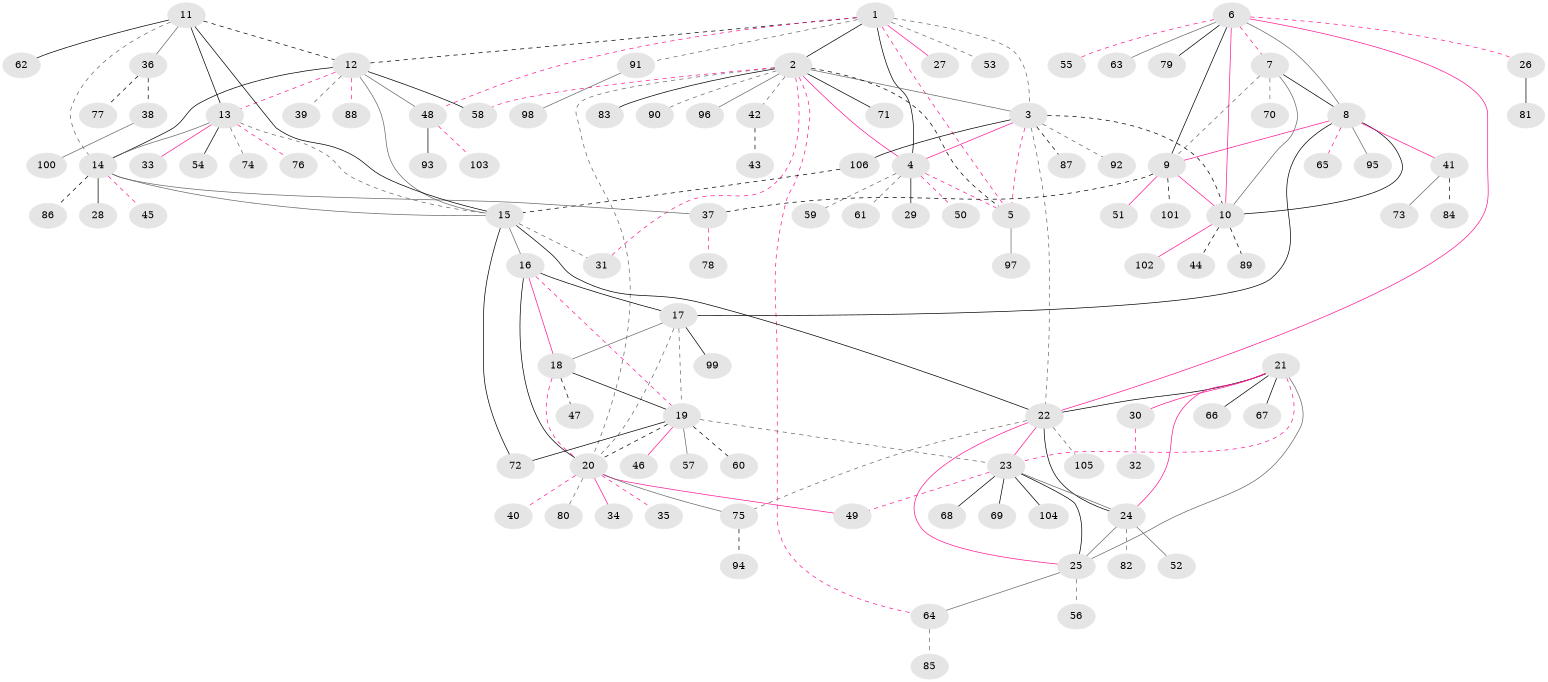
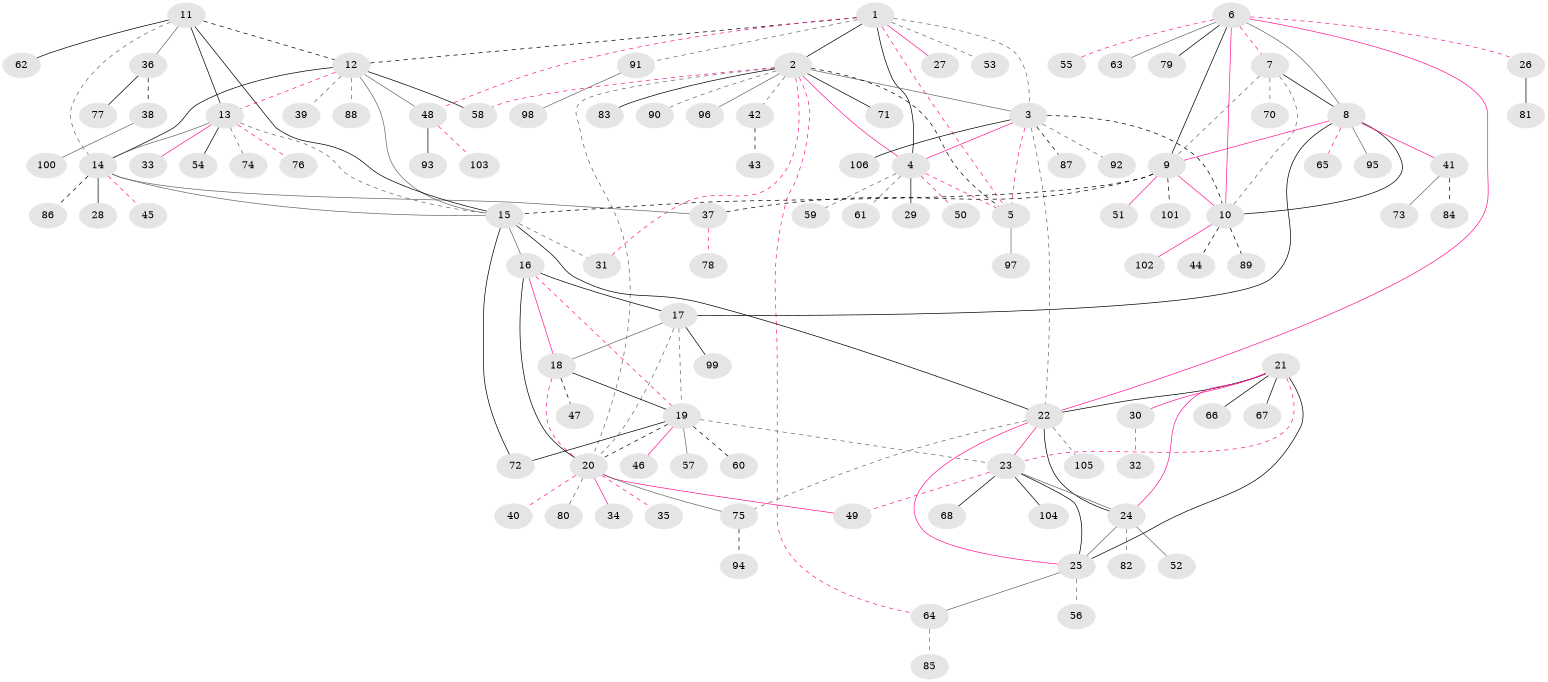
(123, 90) -> (123, 90)
(1283, 145) -> (1283, 145)
(682, 192) -> (760, 201)
(1230, 494) -> (1230, 494)
(997, 516) -> none
